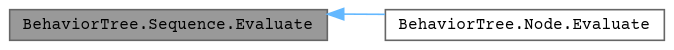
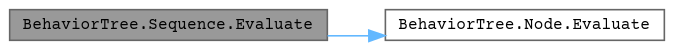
(364, 14) -> (348, 36)
